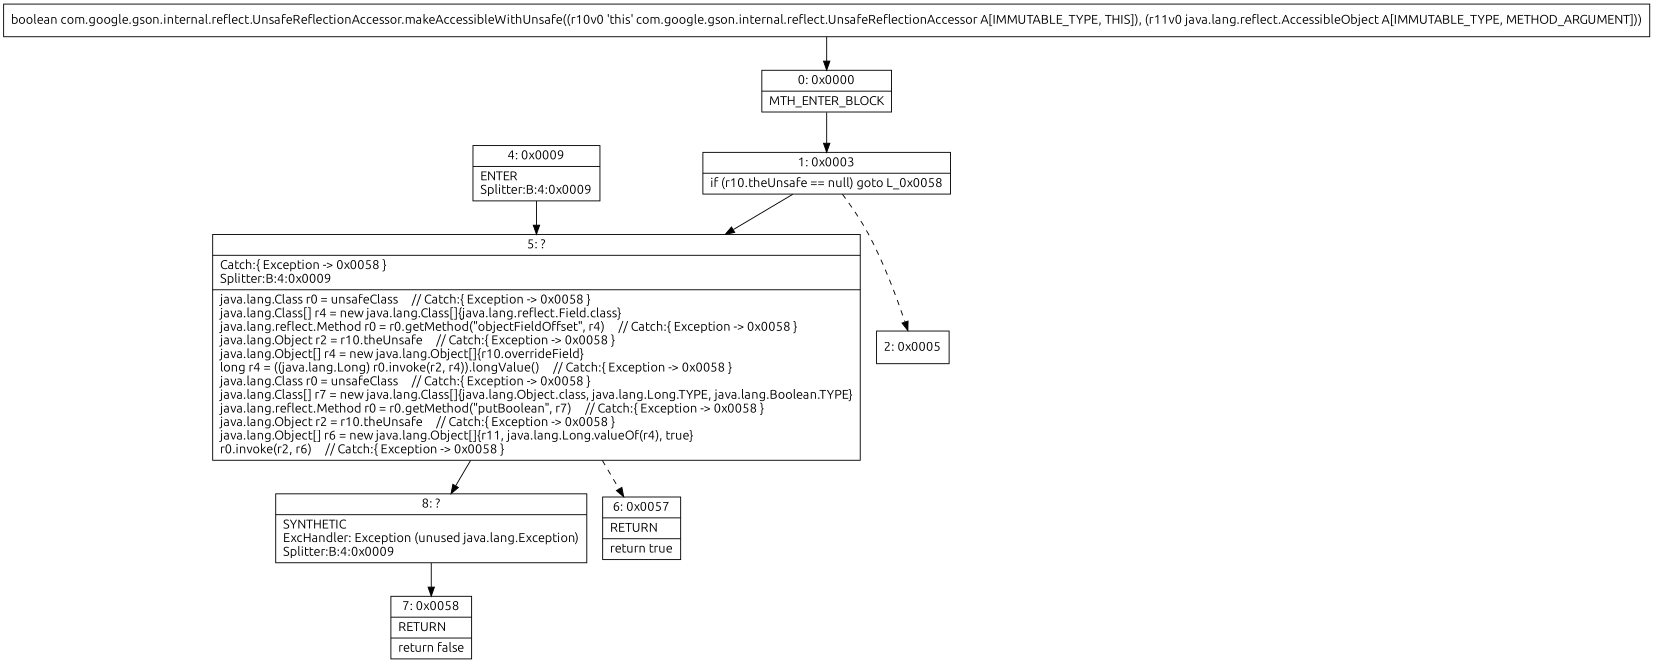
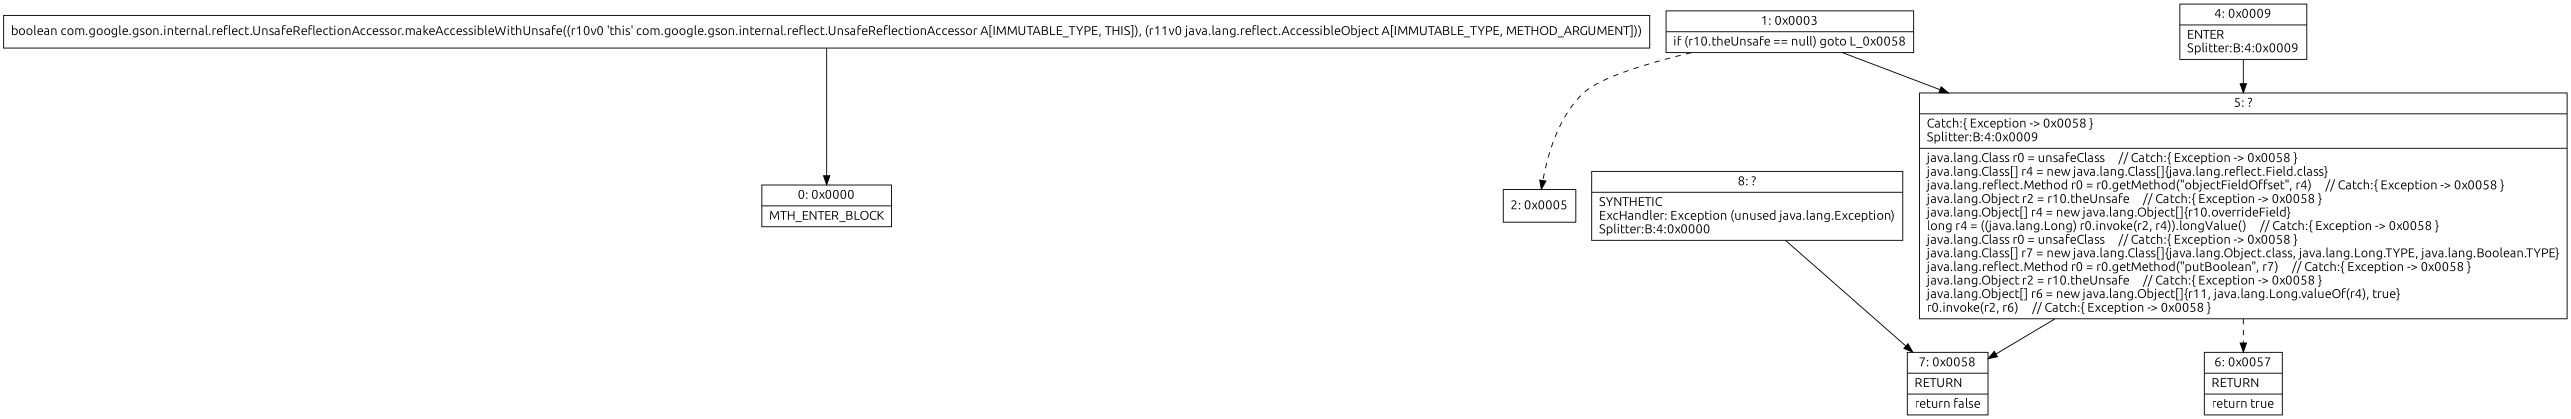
(827, 128) -> none
(463, 473) -> (2025, 336)
(339, 552) -> (1655, 229)
